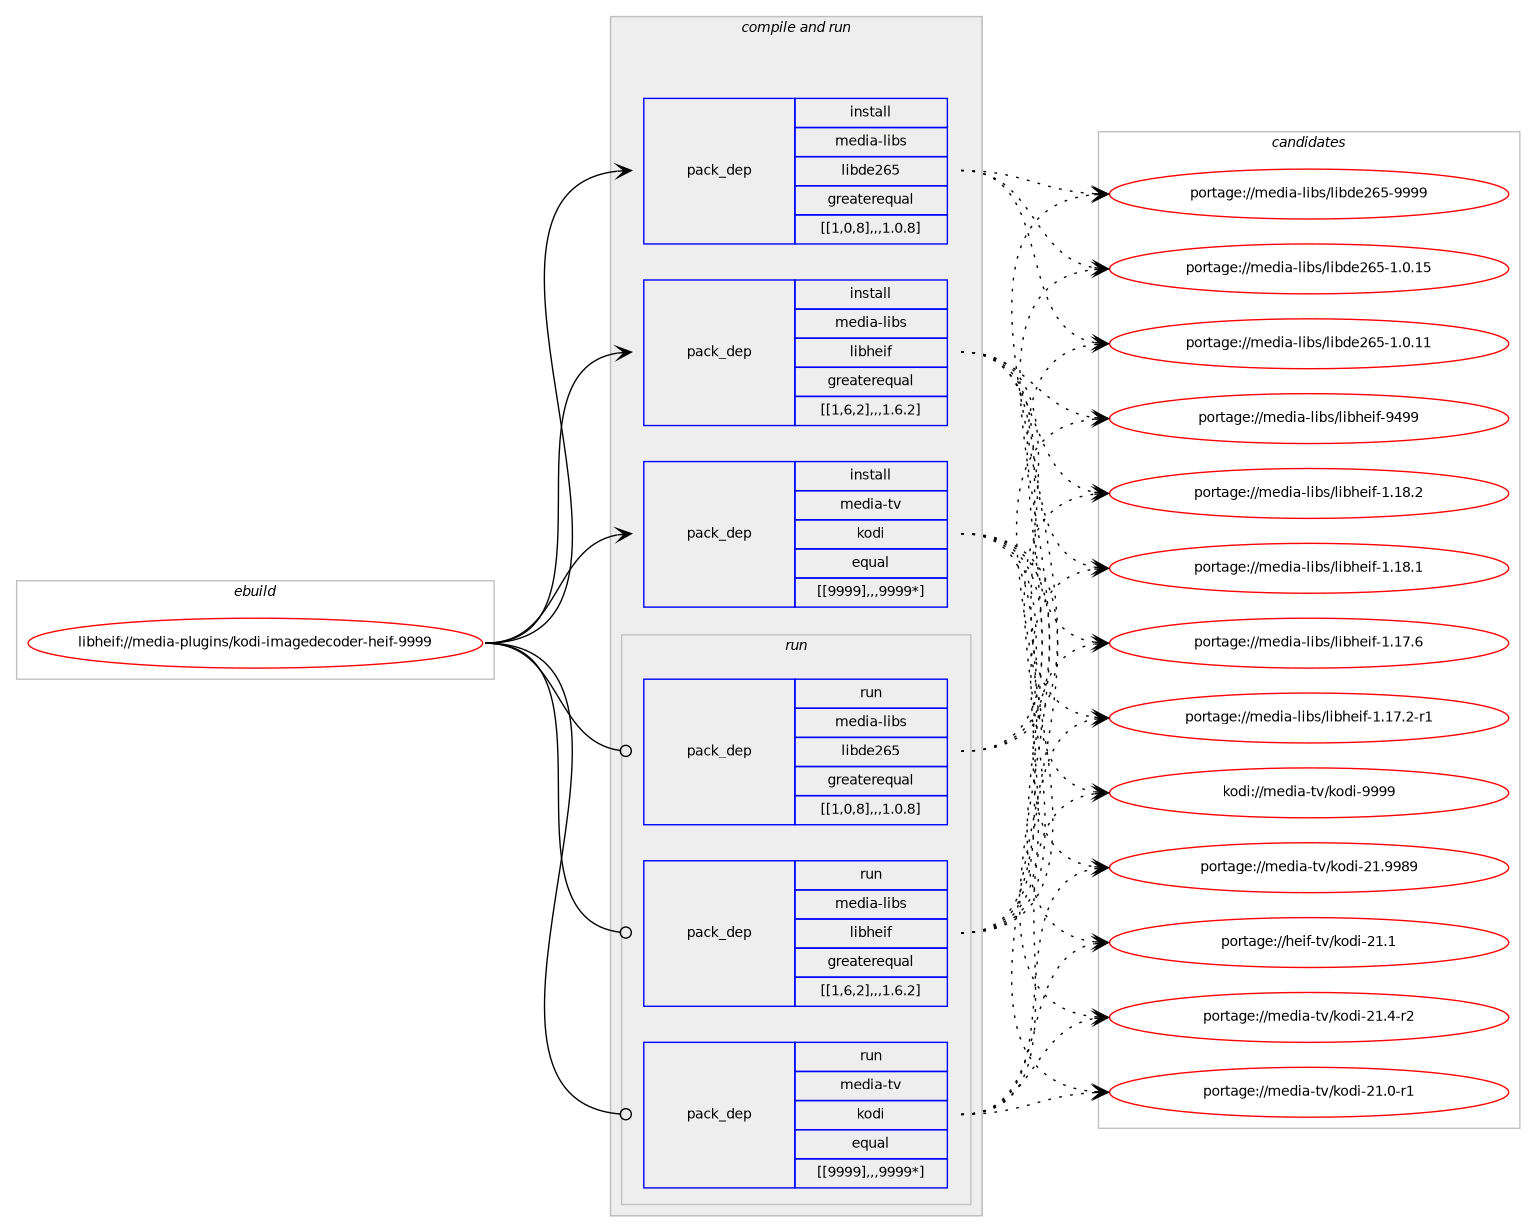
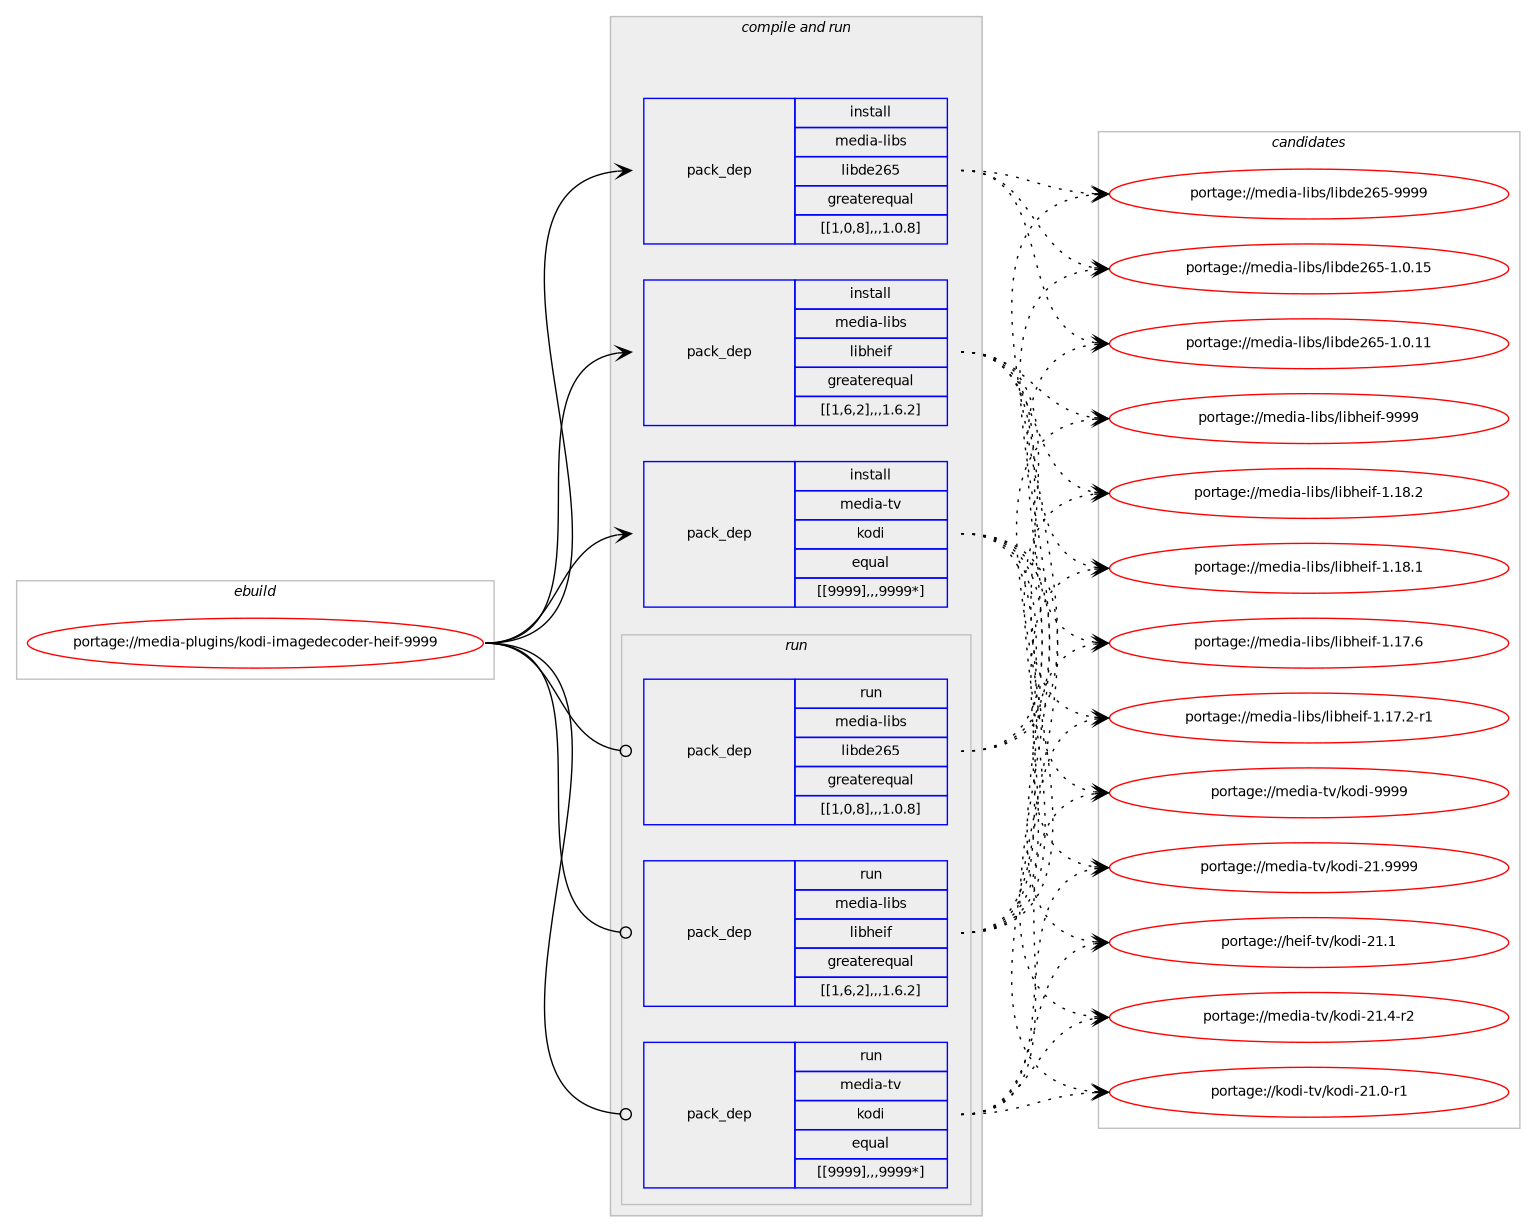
(1309, 419) -> (1309, 419)
(255, 643) -> (255, 643)
(1309, 793) -> (1309, 793)
(1309, 868) -> (1309, 868)
(1309, 1092) -> (1309, 1092)
